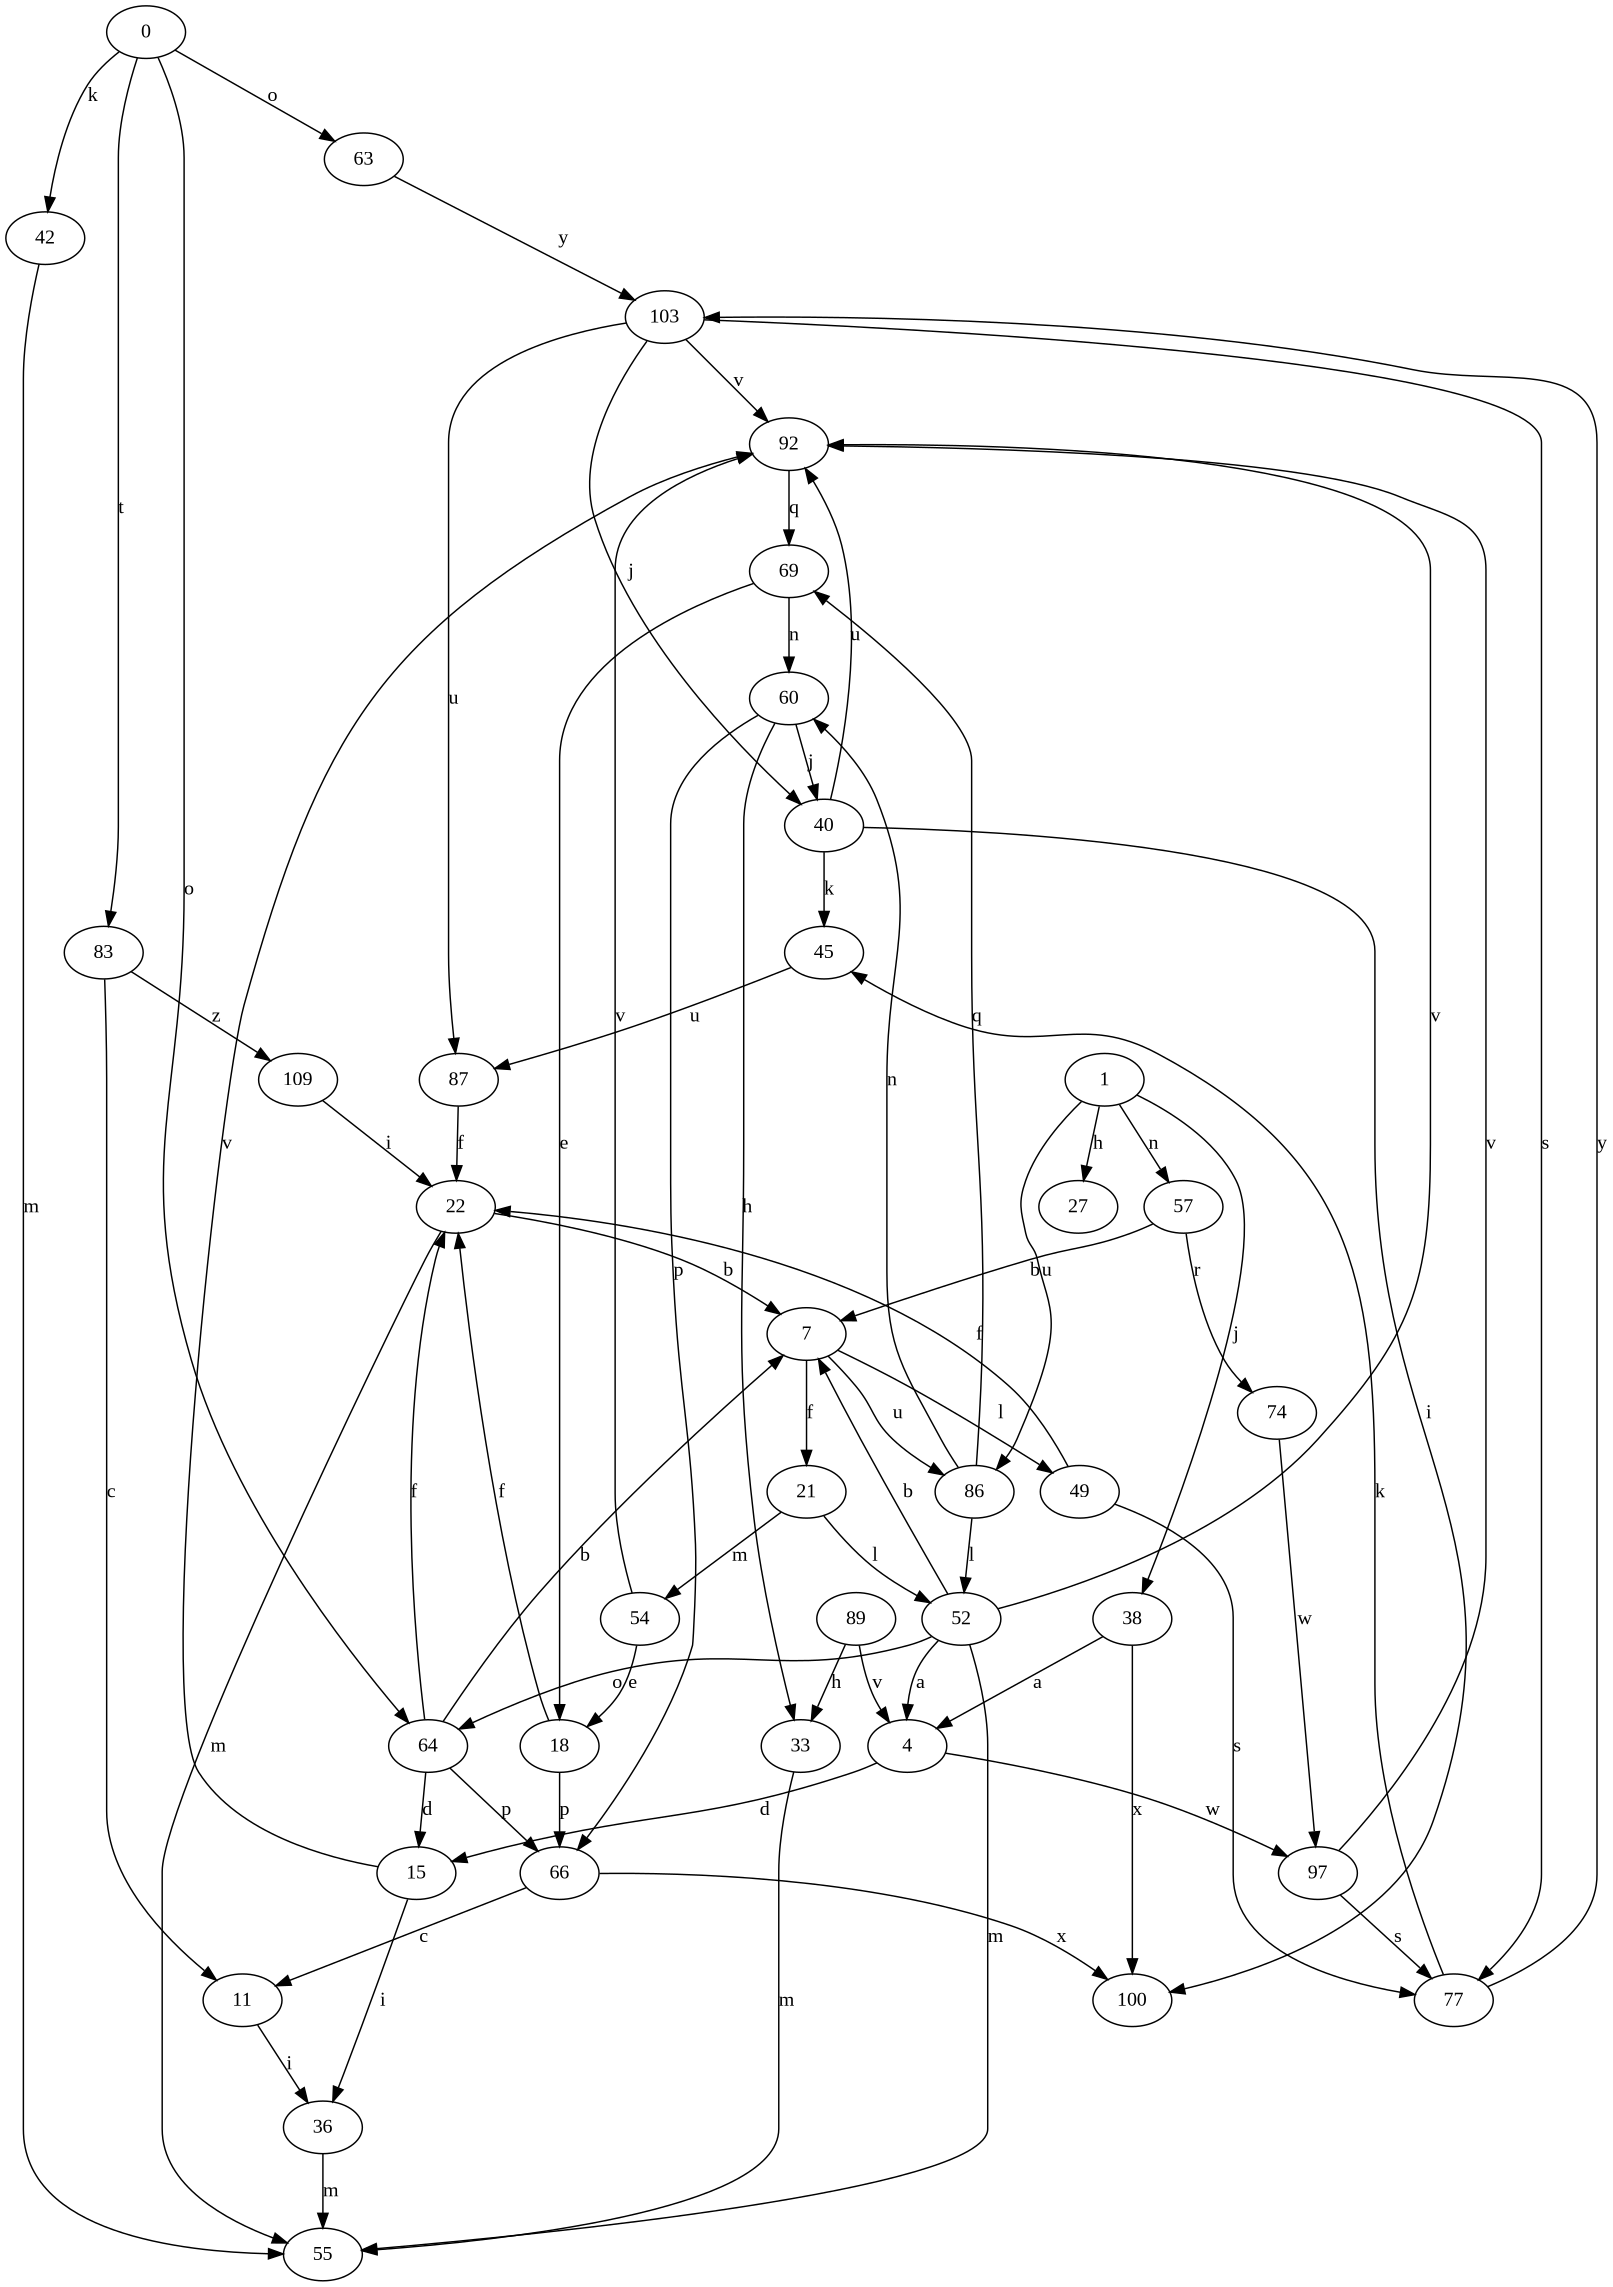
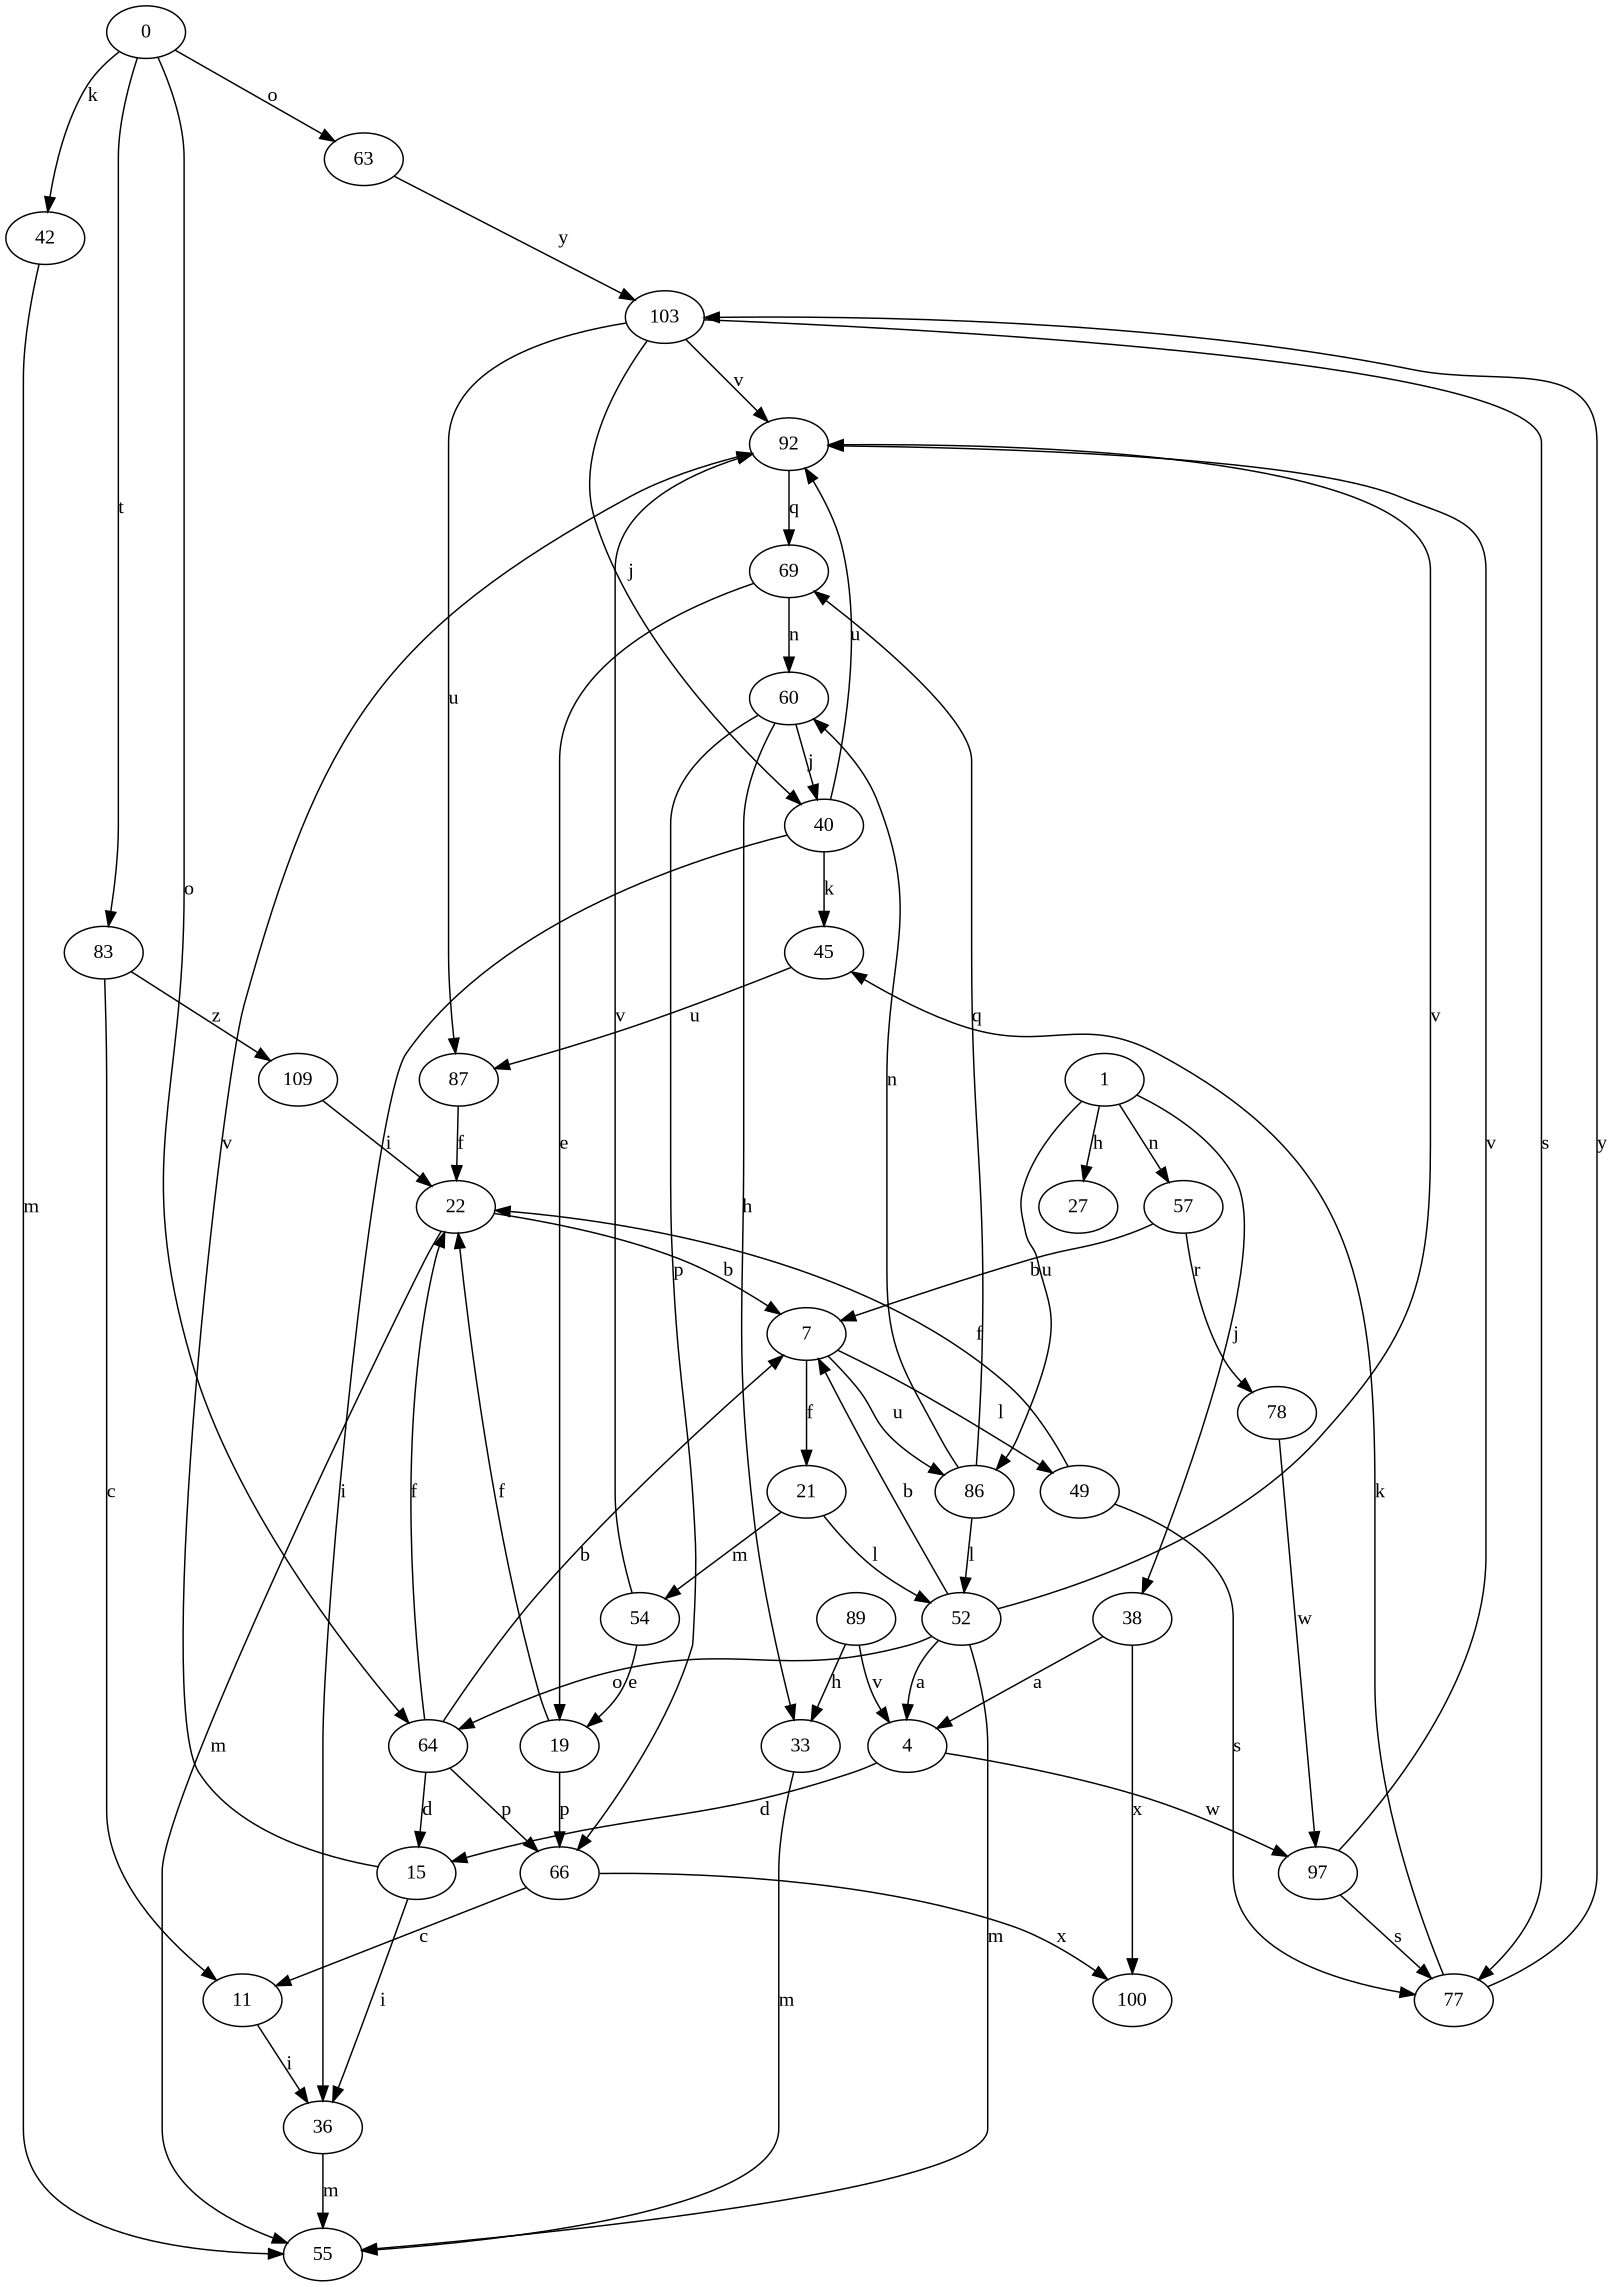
(1386, 1275) -> (355, 1344)
(1277, 1413) -> (1277, 1413)
(560, 1746) -> (560, 1746)
